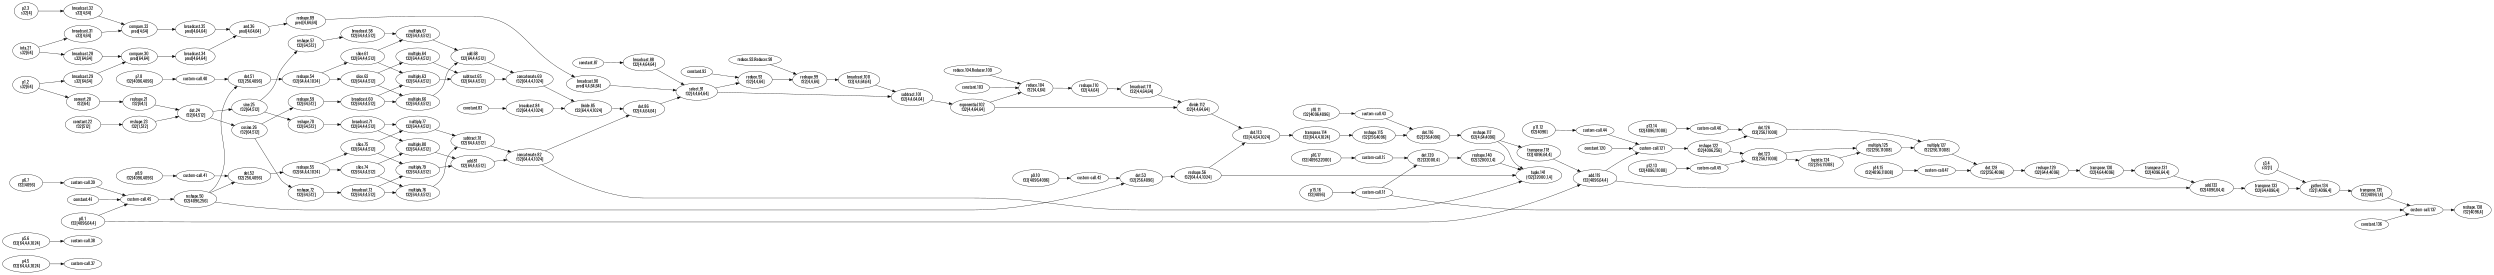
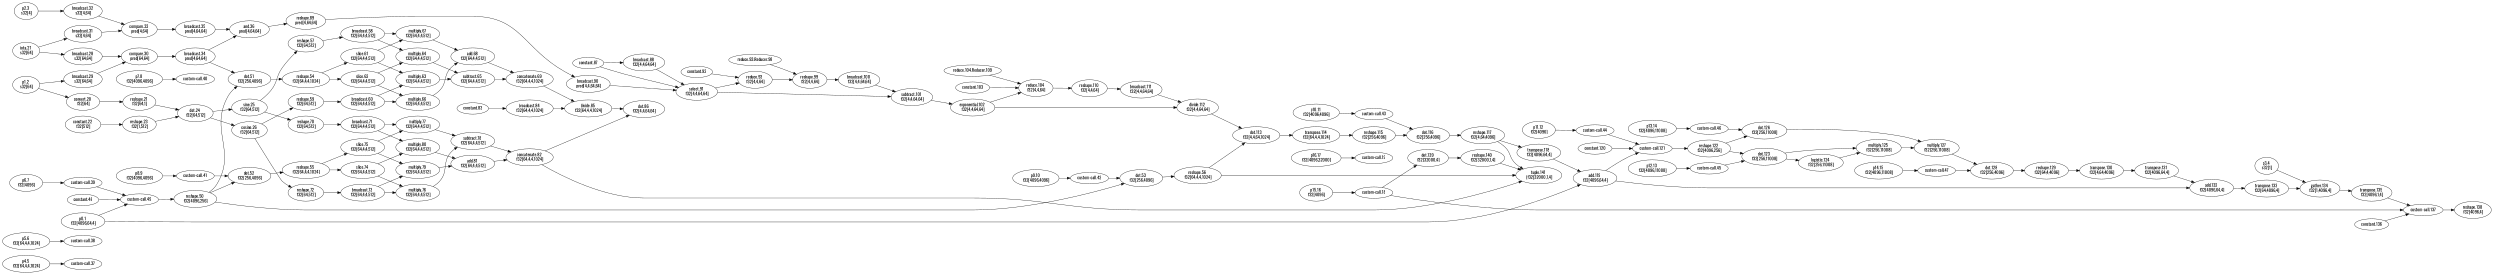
none -> (388, 44)
(220, 79) -> (221, 67)
(669, 101) -> (638, 78)
(1399, 158) -> none
